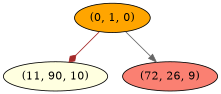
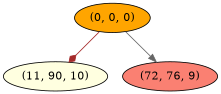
(112, 18) -> (112, 18)
(170, 76) -> (170, 76)
